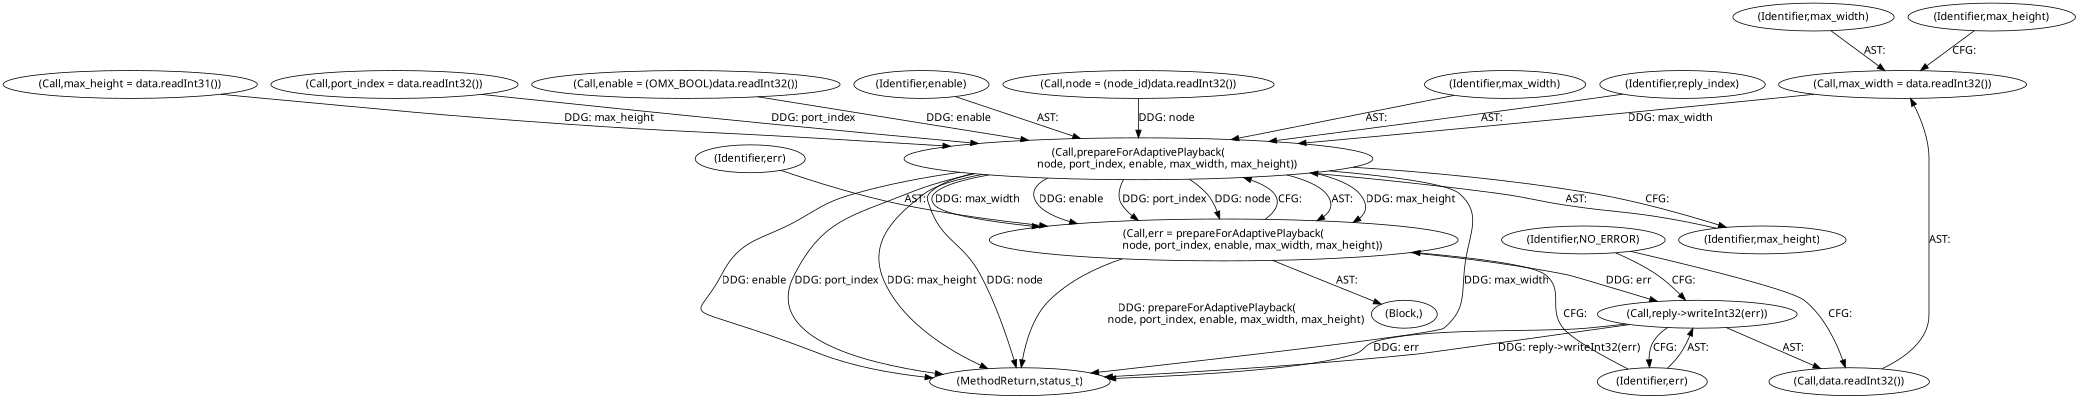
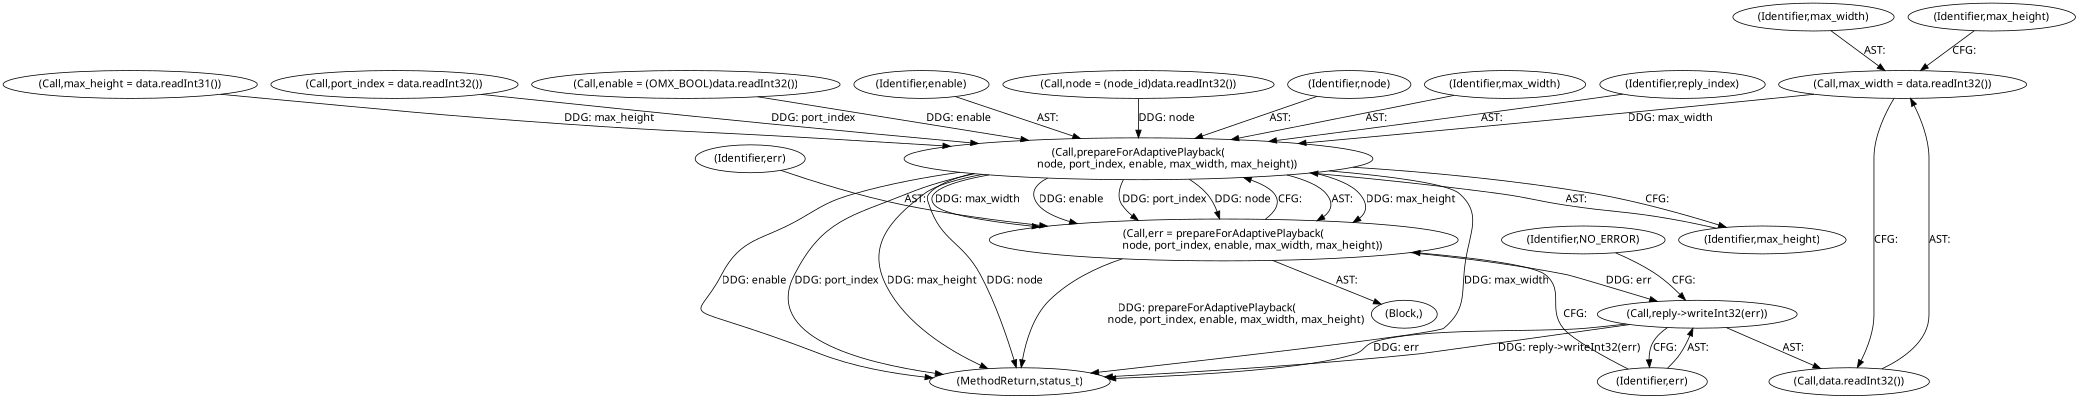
none -> (1349, 84)
(1753, 282) -> (1874, 229)
